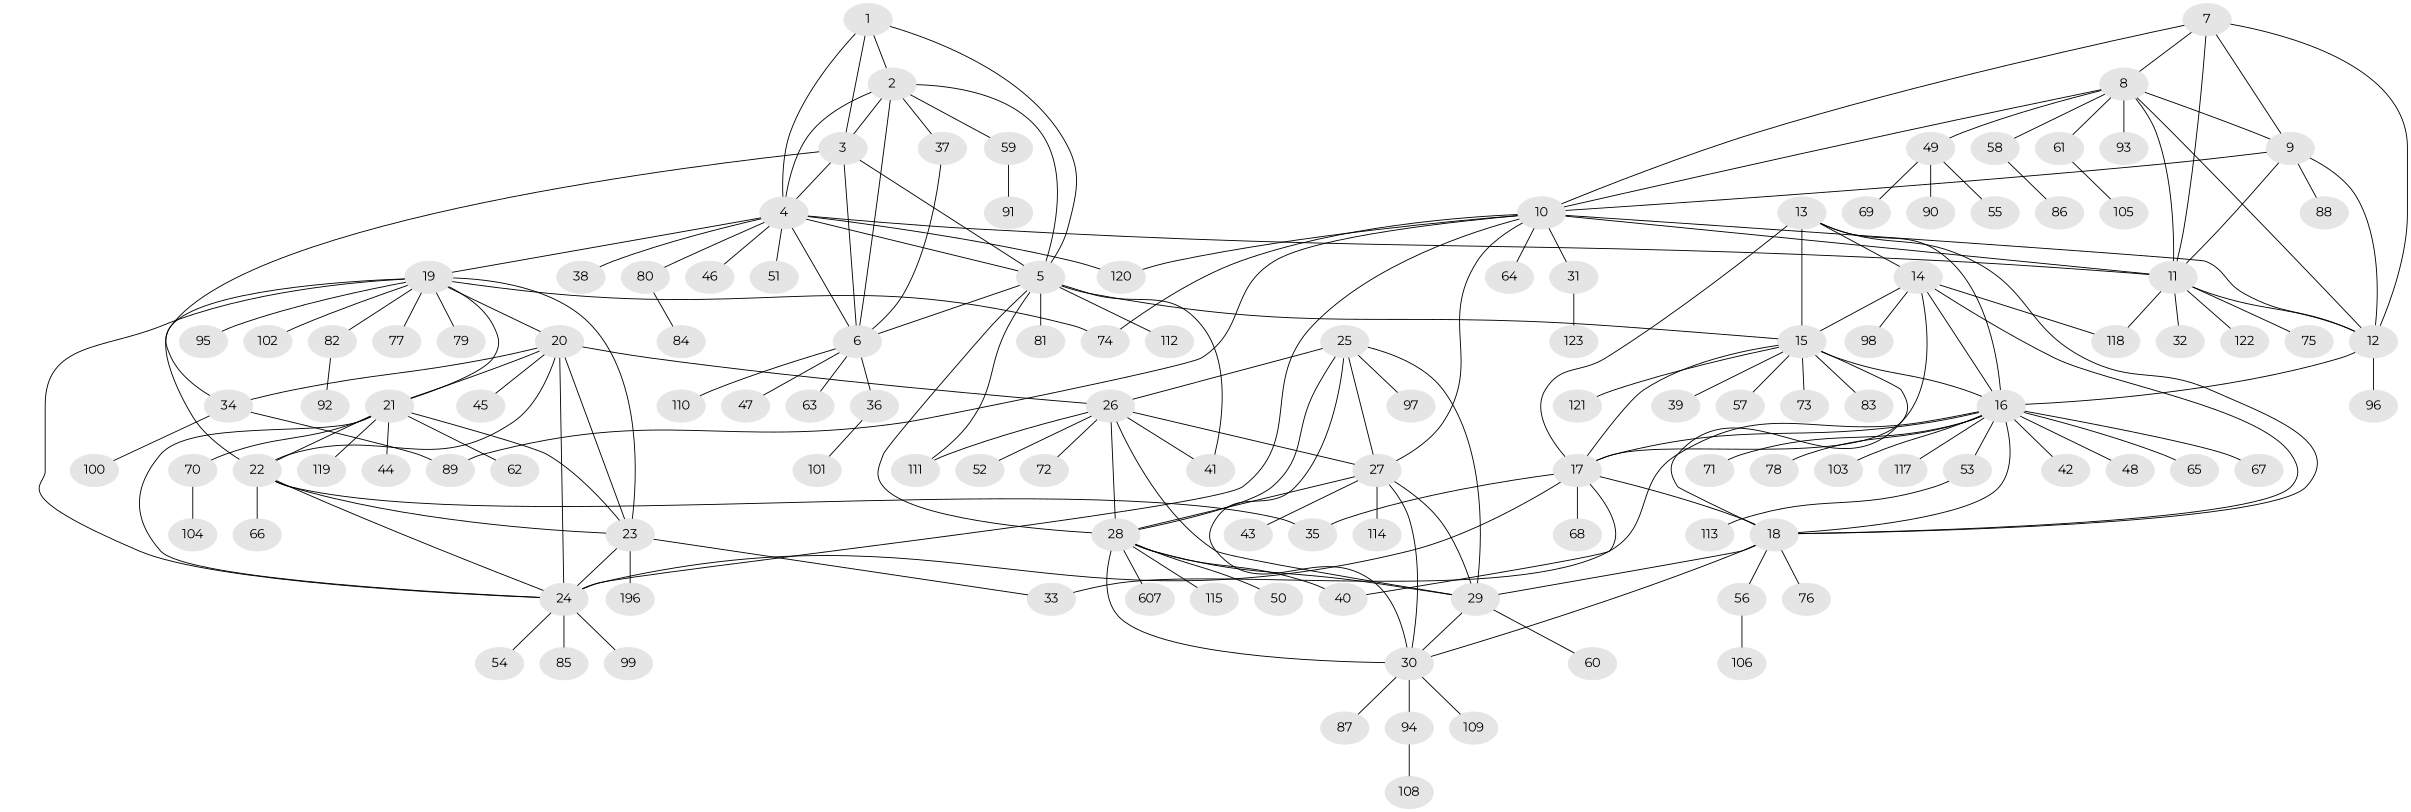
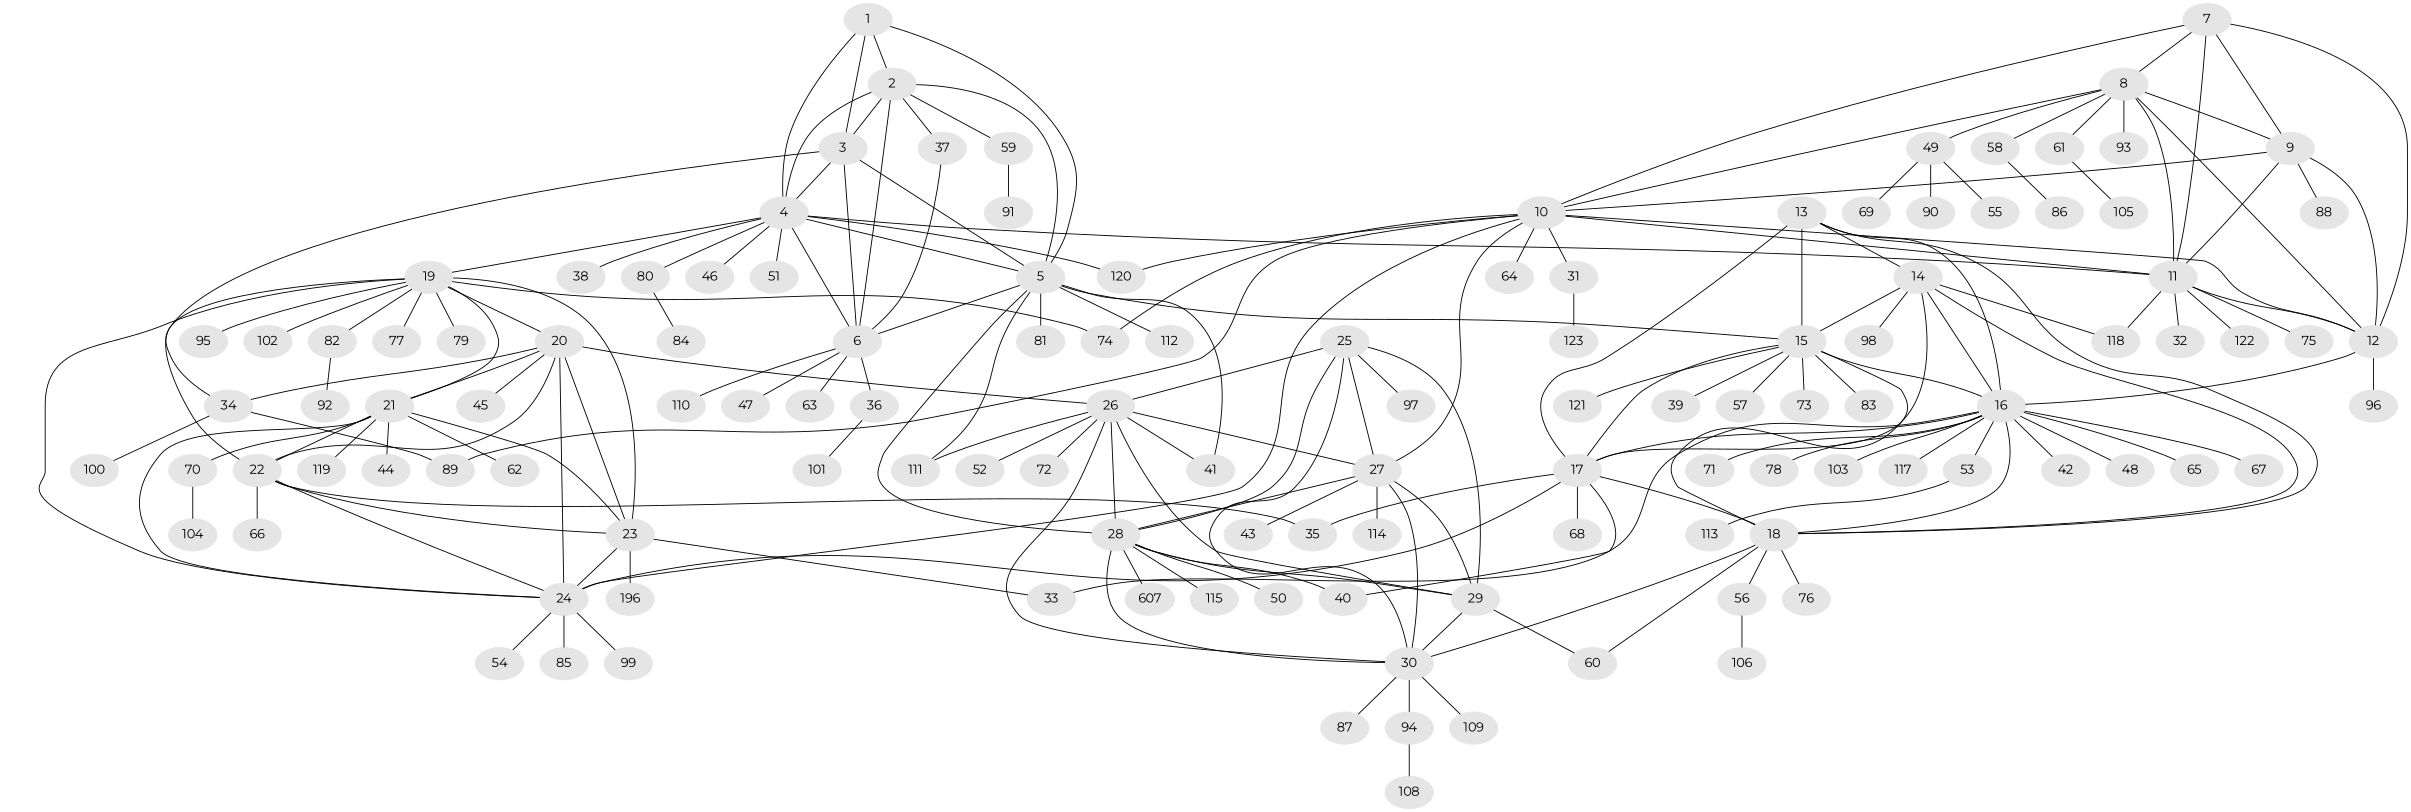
(1628, 572) -> (1683, 599)
none -> (1088, 636)
